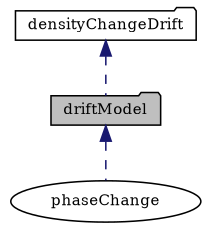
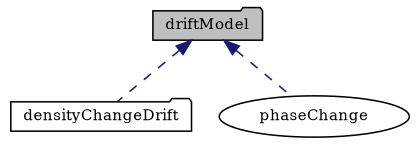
(106, 76) -> (149, 76)
